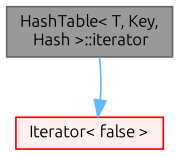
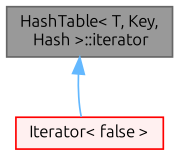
(101, 78) -> (79, 96)
